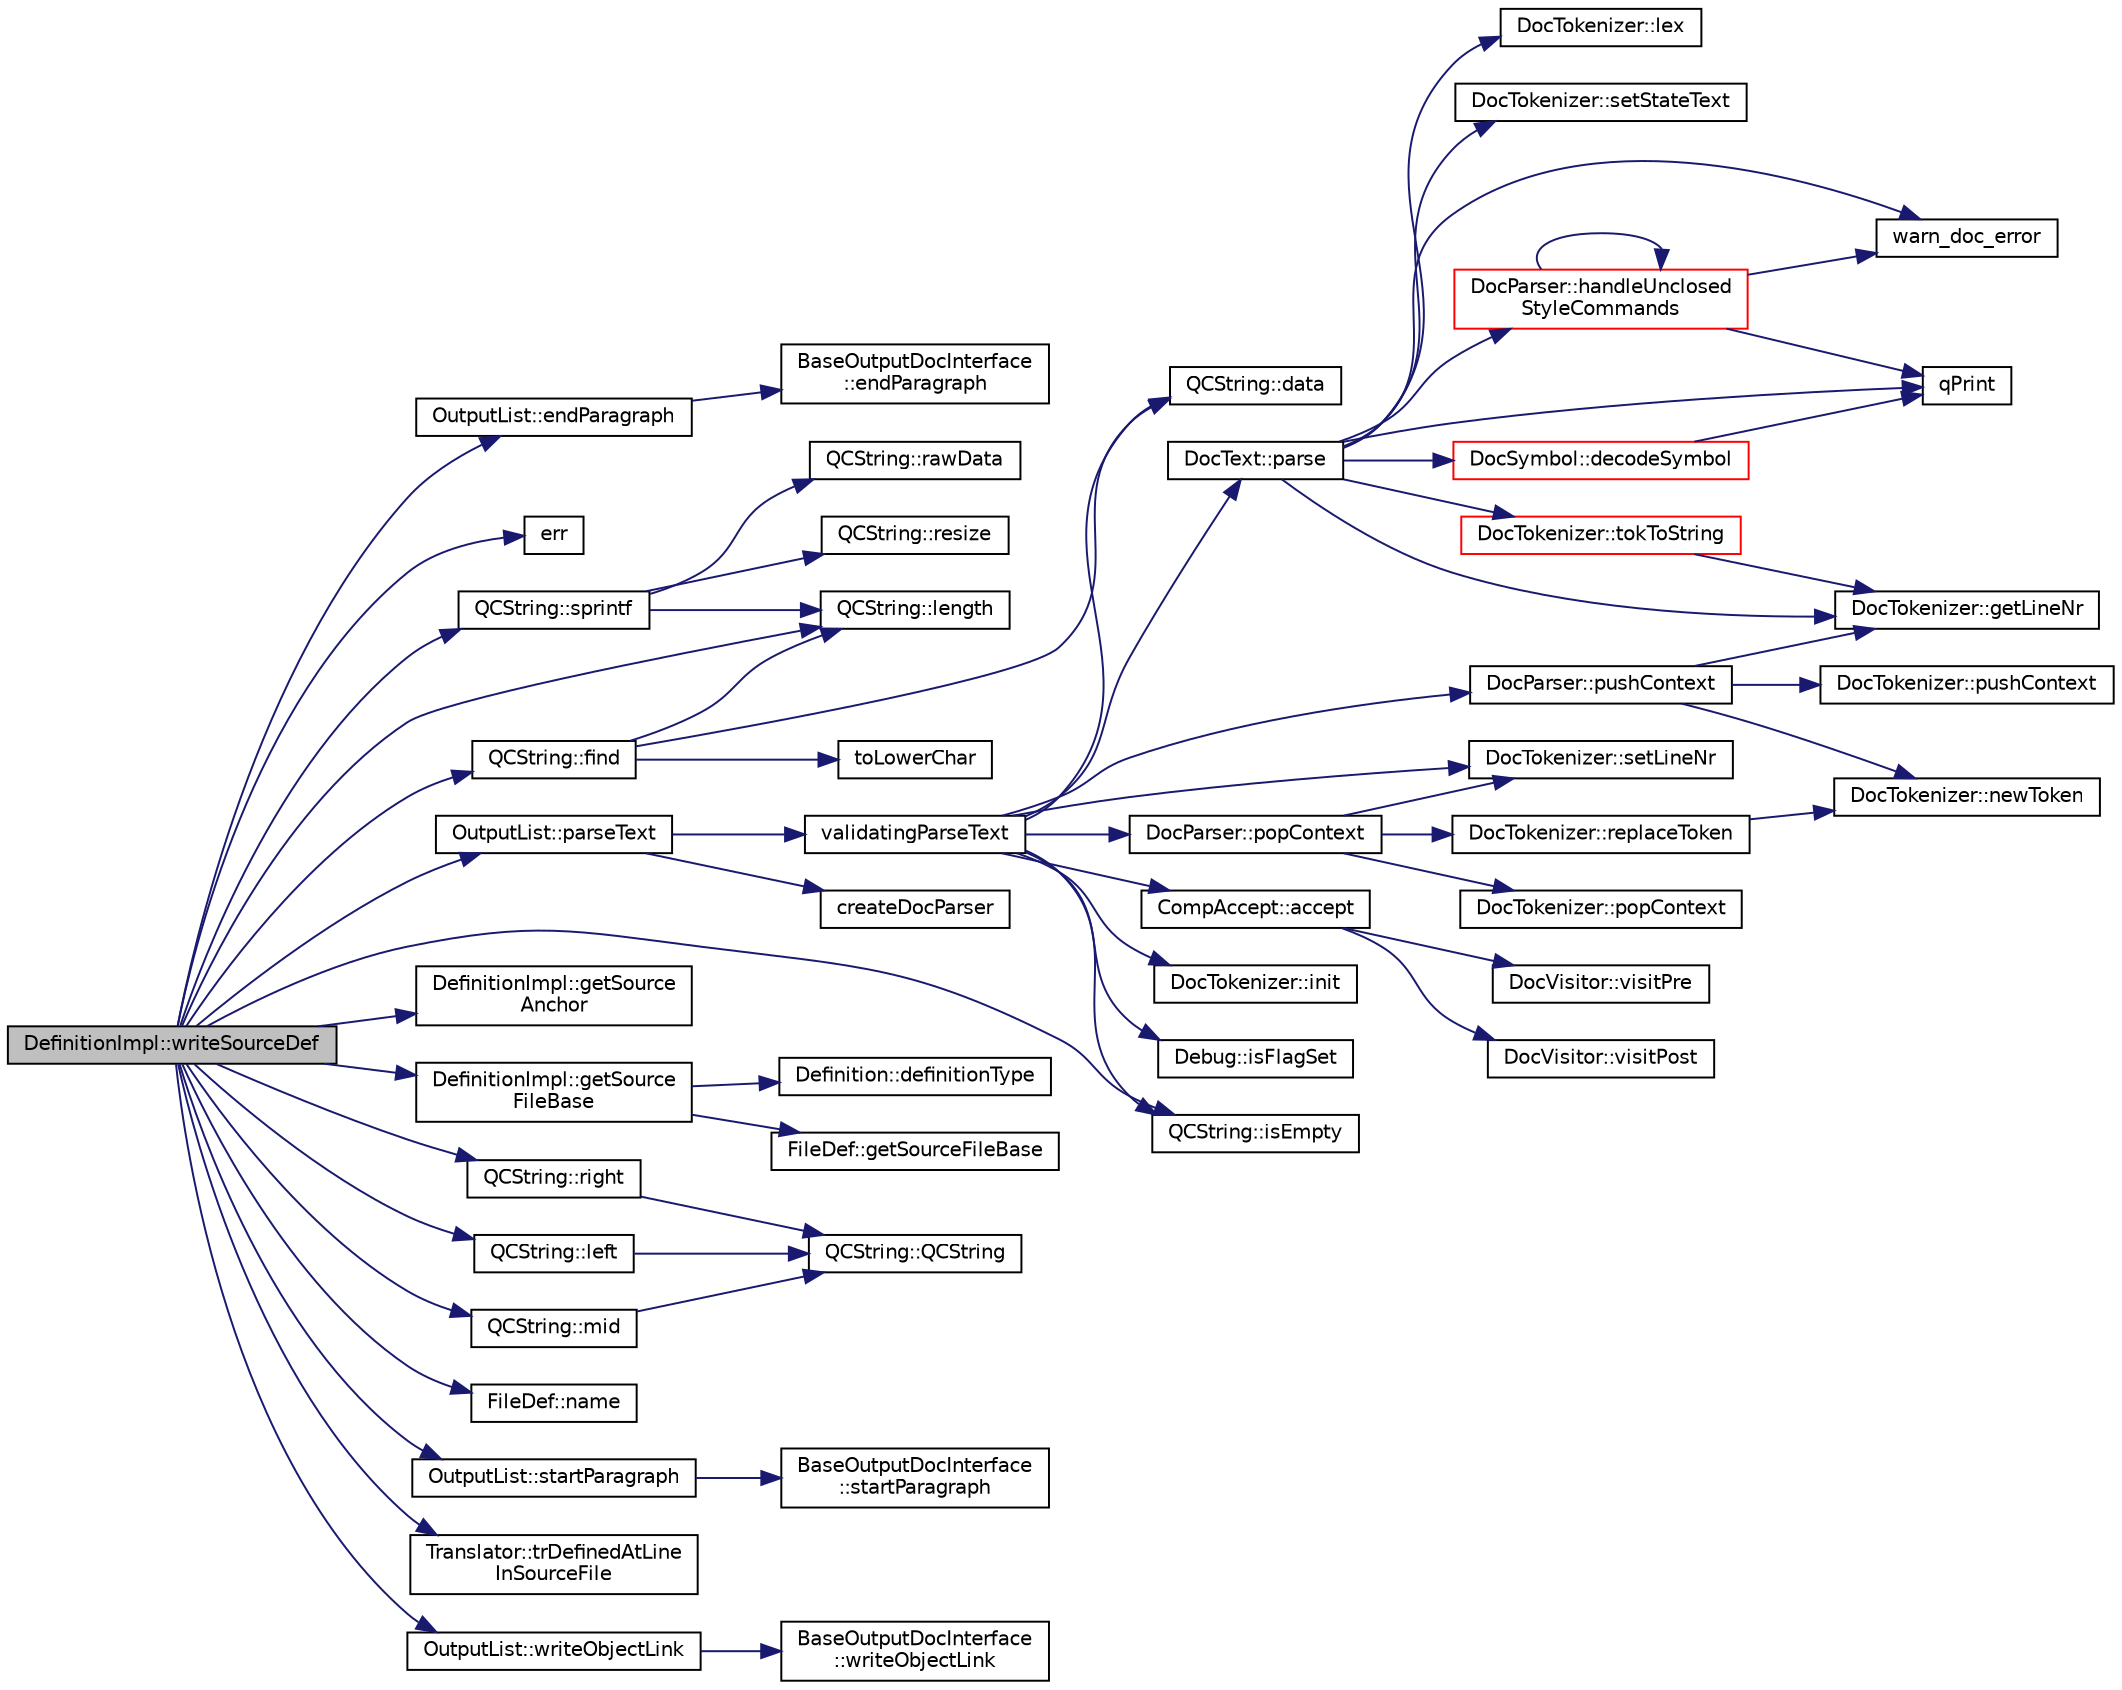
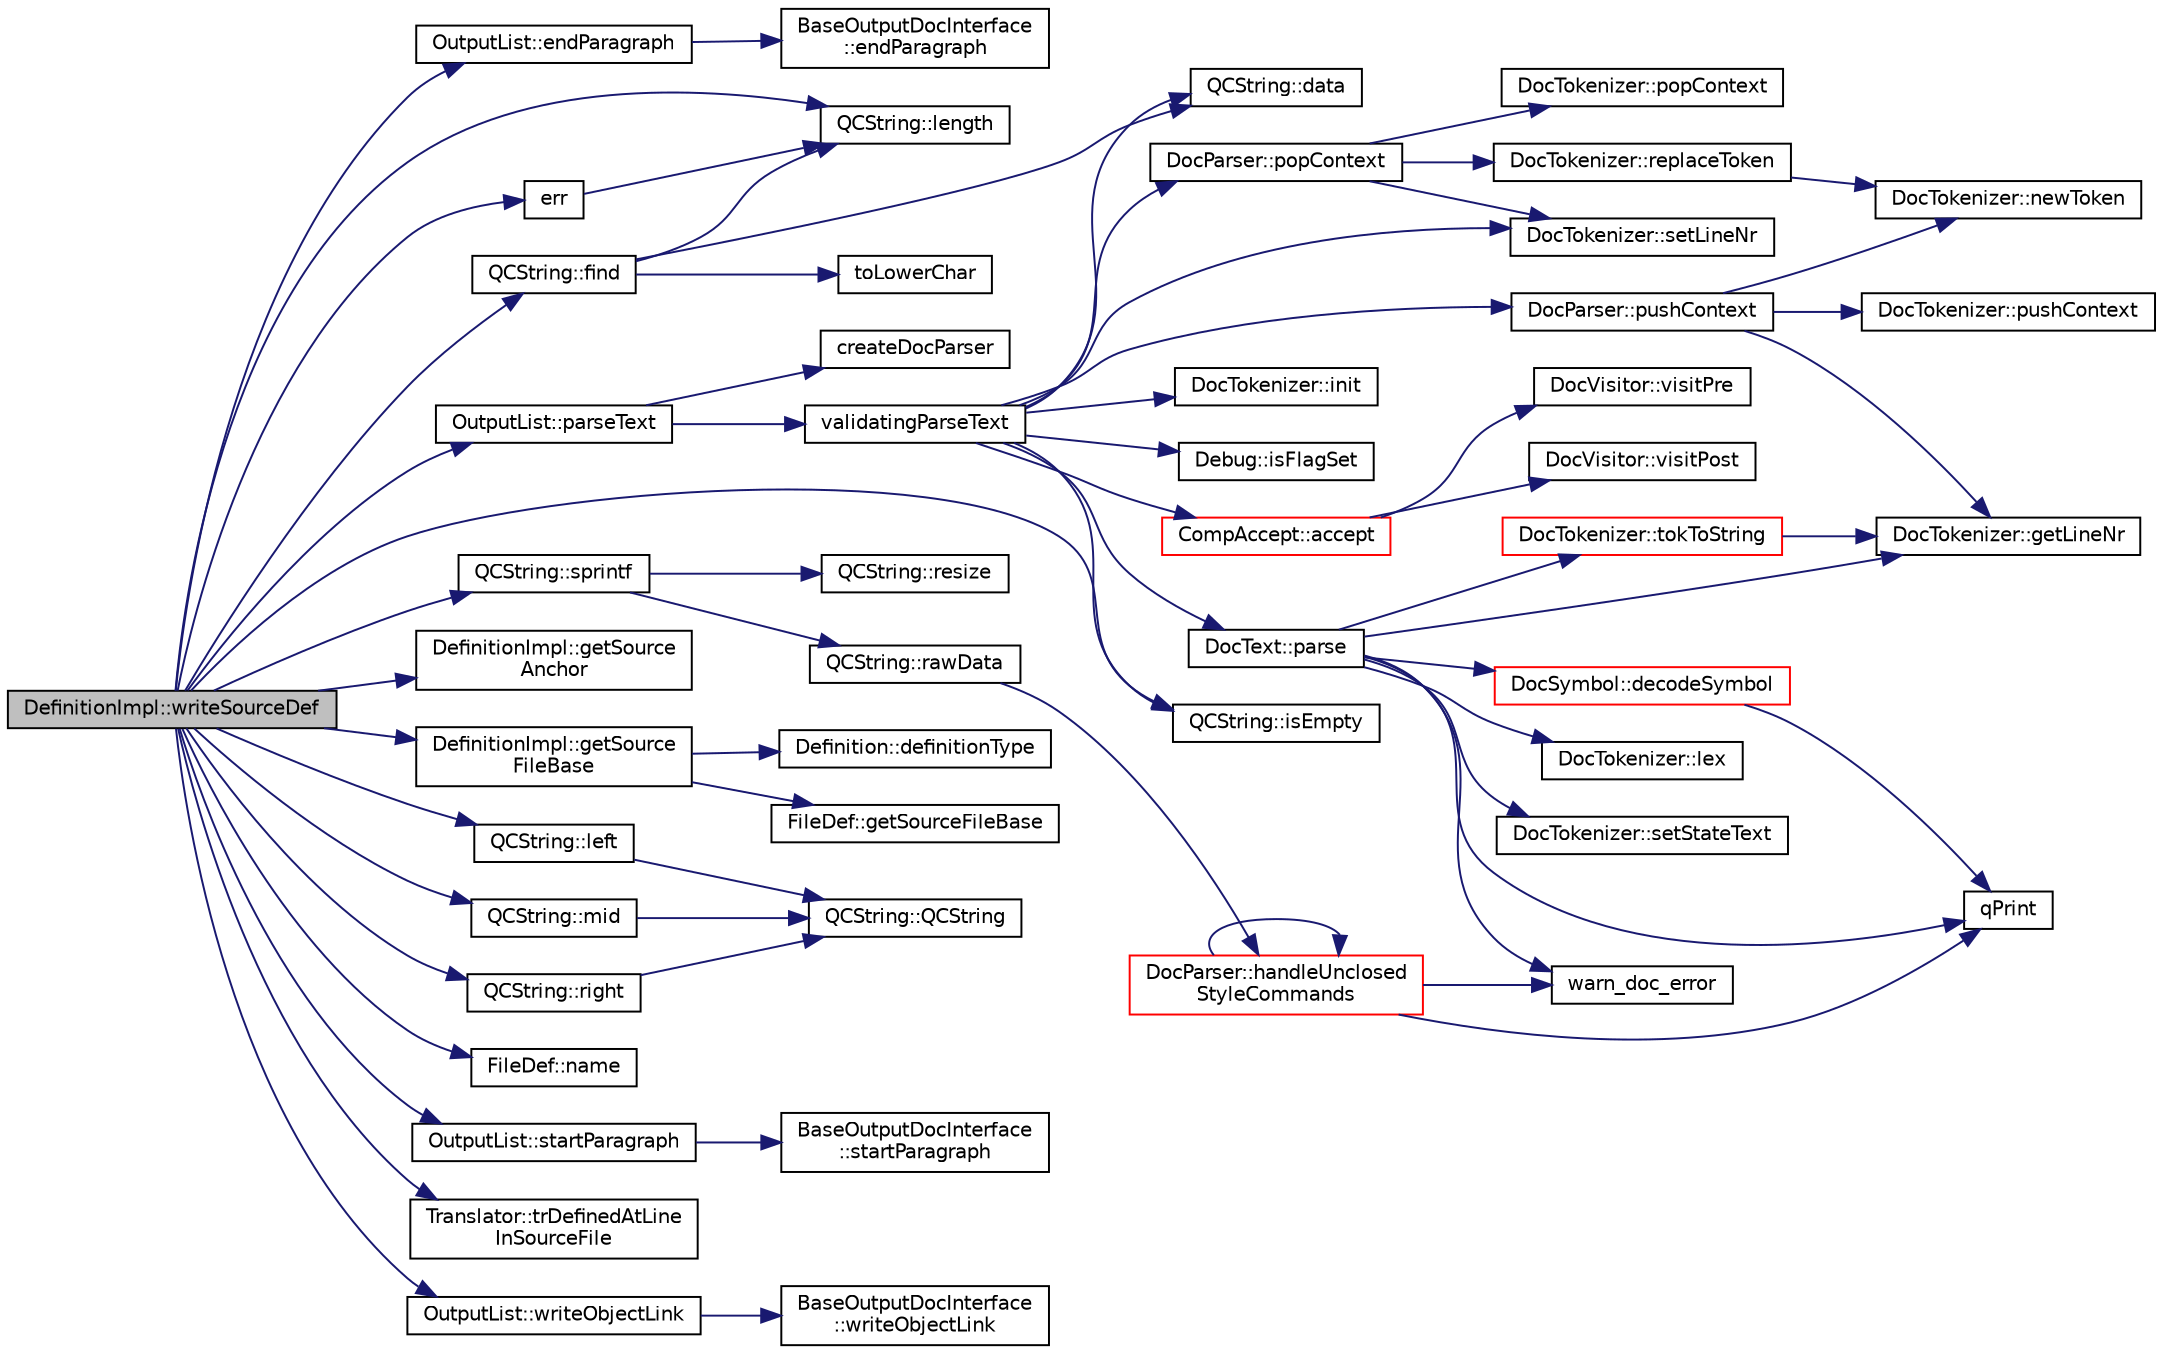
(1420, 388) -> (1144, 790)
(725, 610) -> (694, 171)
(1256, 909) -> (1276, 536)
